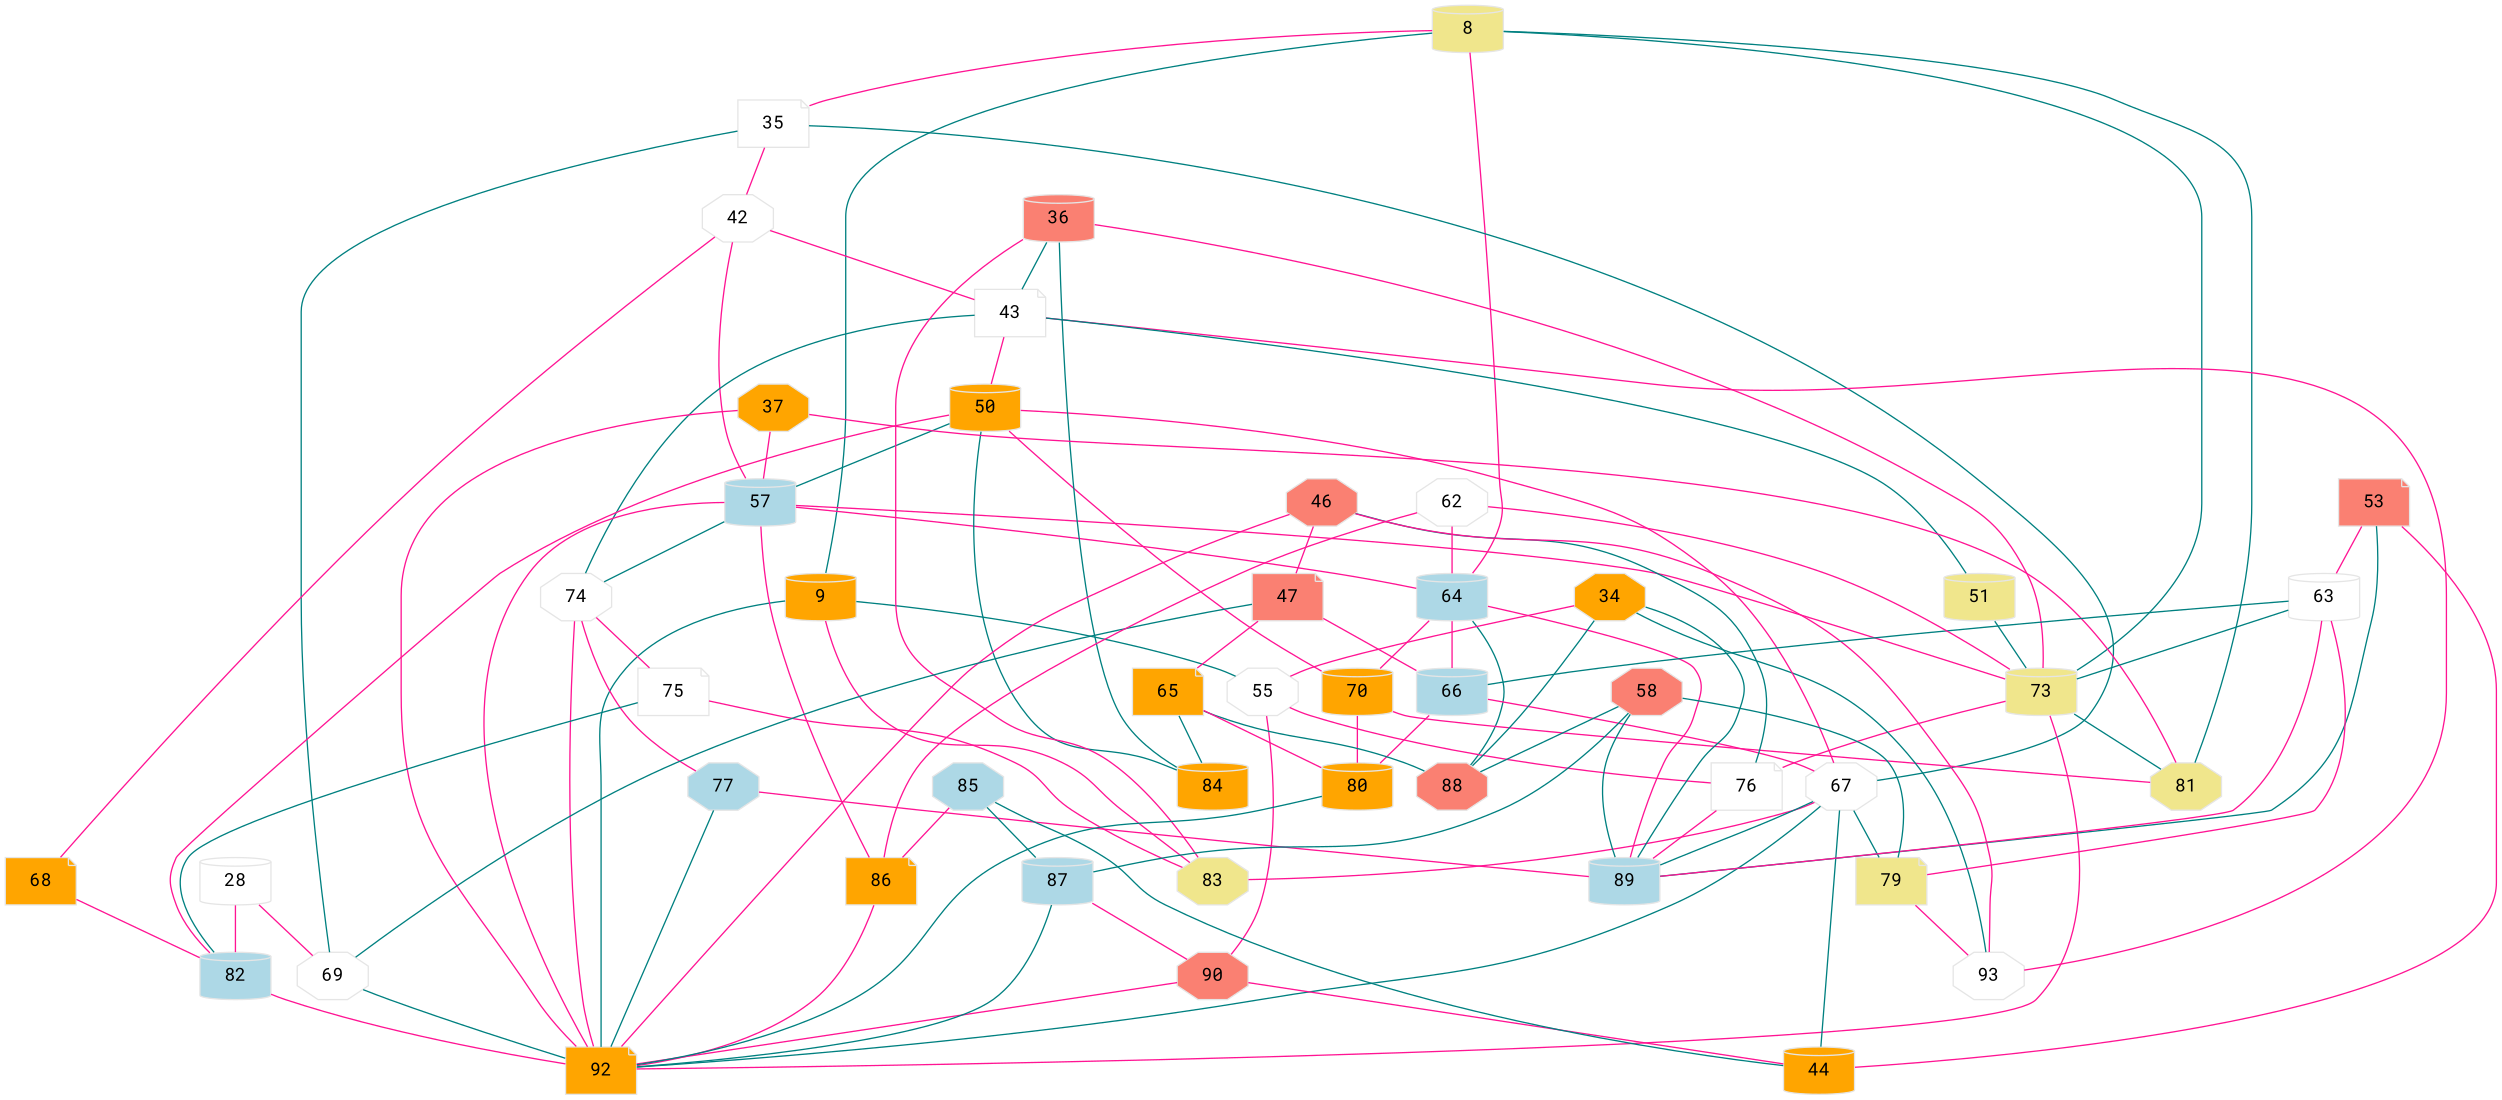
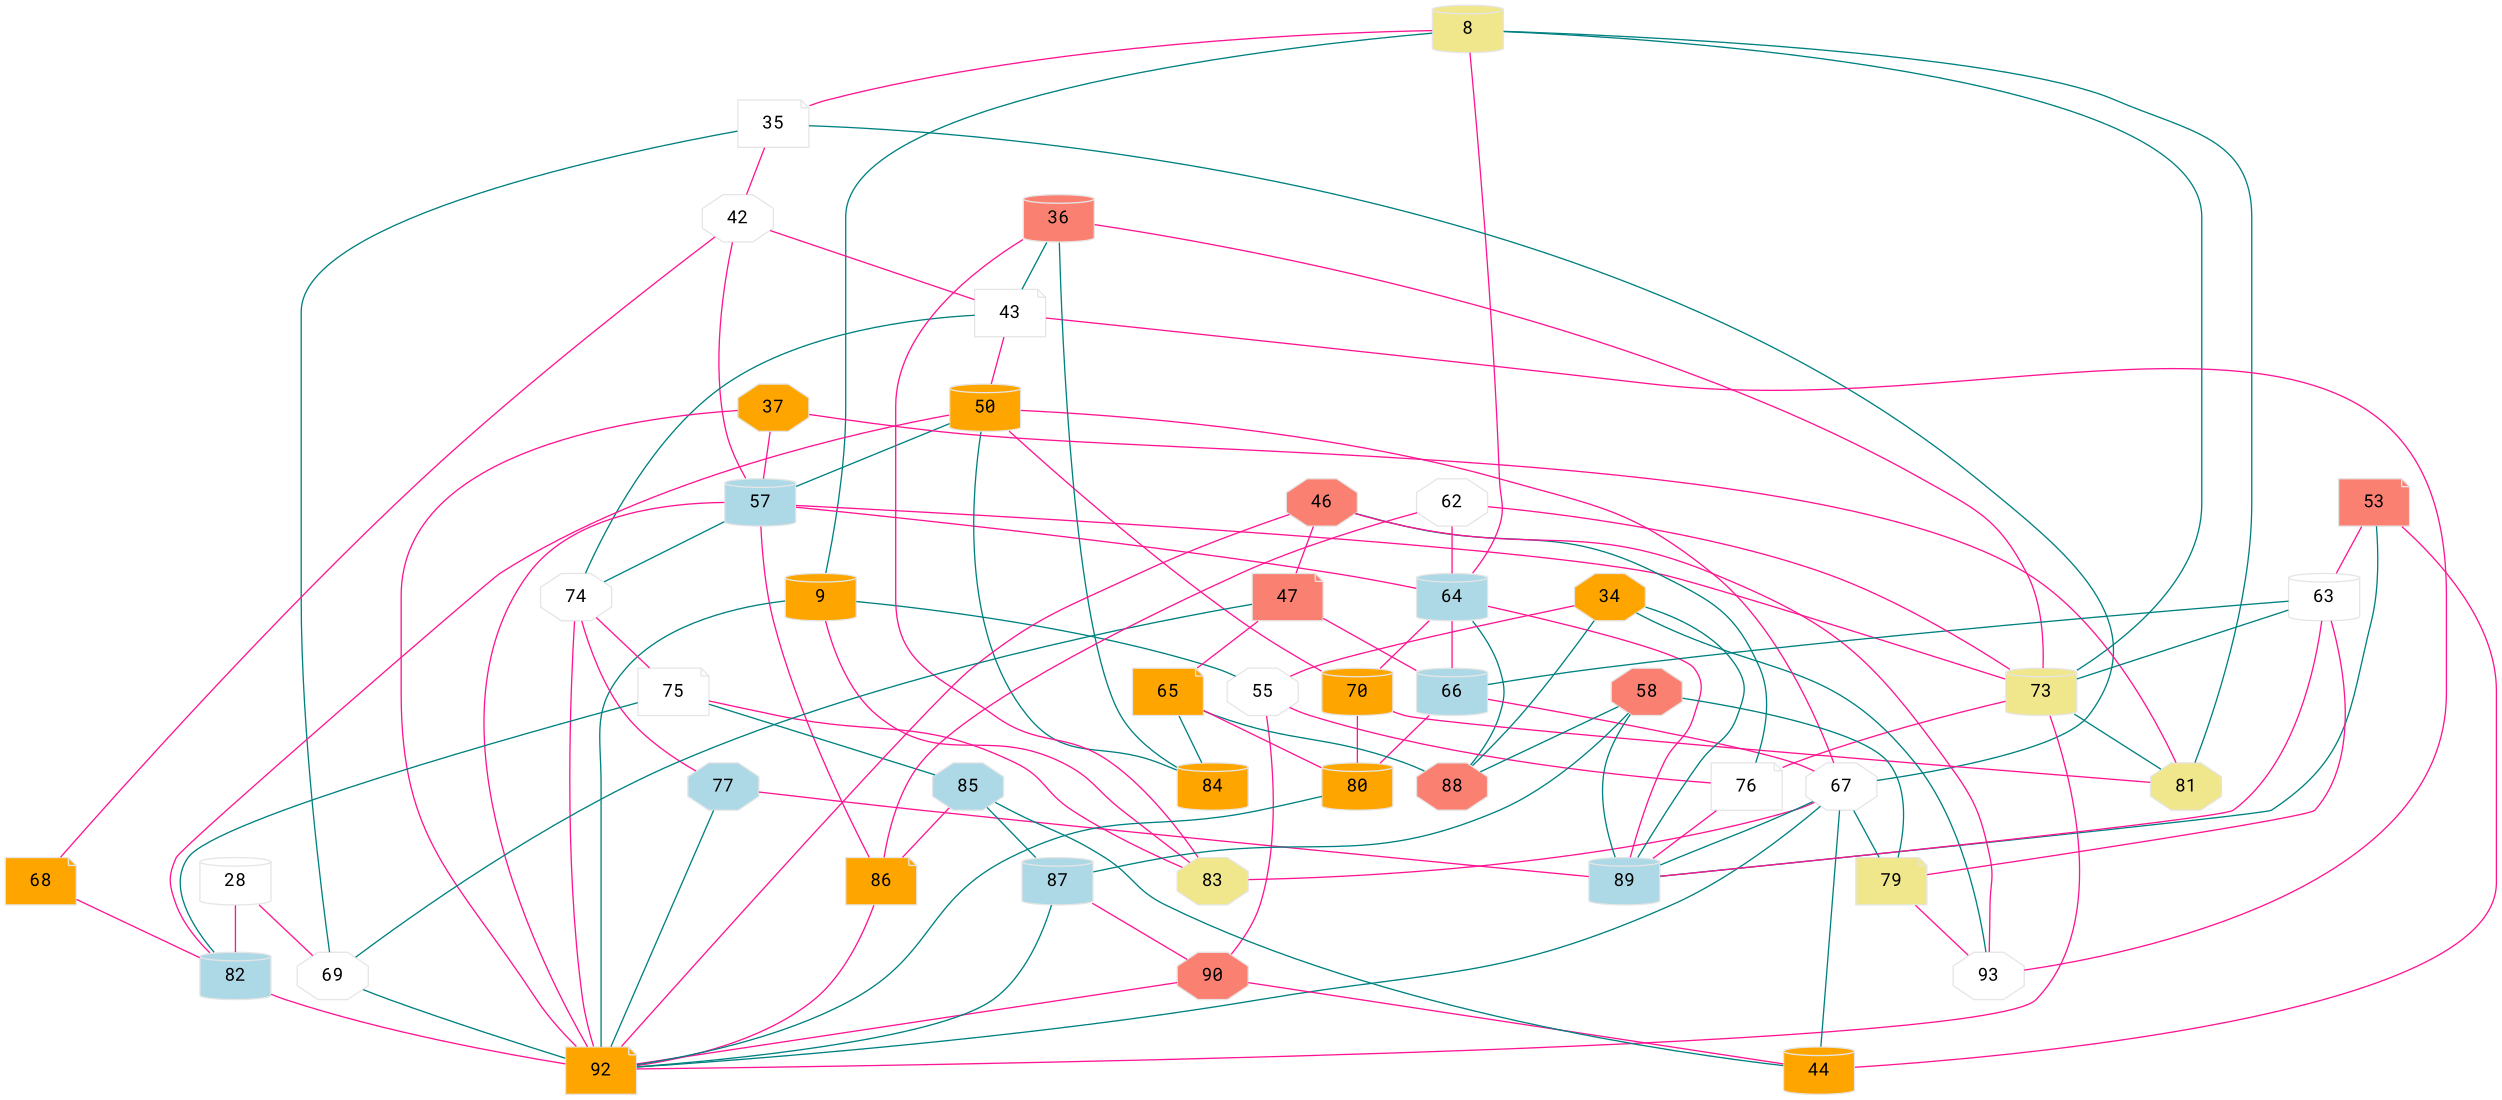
(1979, 597) -> none
none -> (828, 741)
